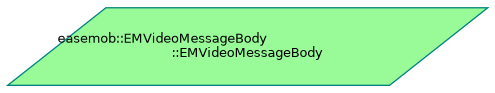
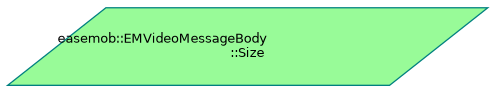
(248, 47) -> (248, 47)
